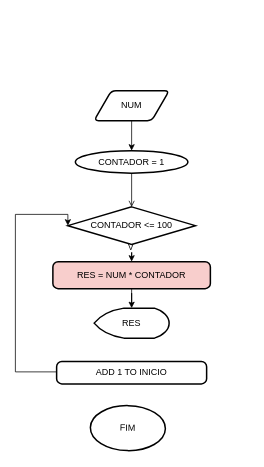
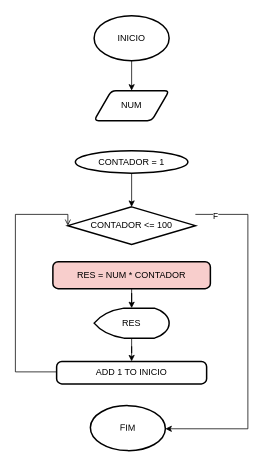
none -> (132, 38)
none -> (132, 72)
(132, 132) -> none
(132, 201) -> (132, 200)
(68, 218) -> (68, 221)
(132, 256) -> none
none -> (132, 353)
none -> (211, 429)
